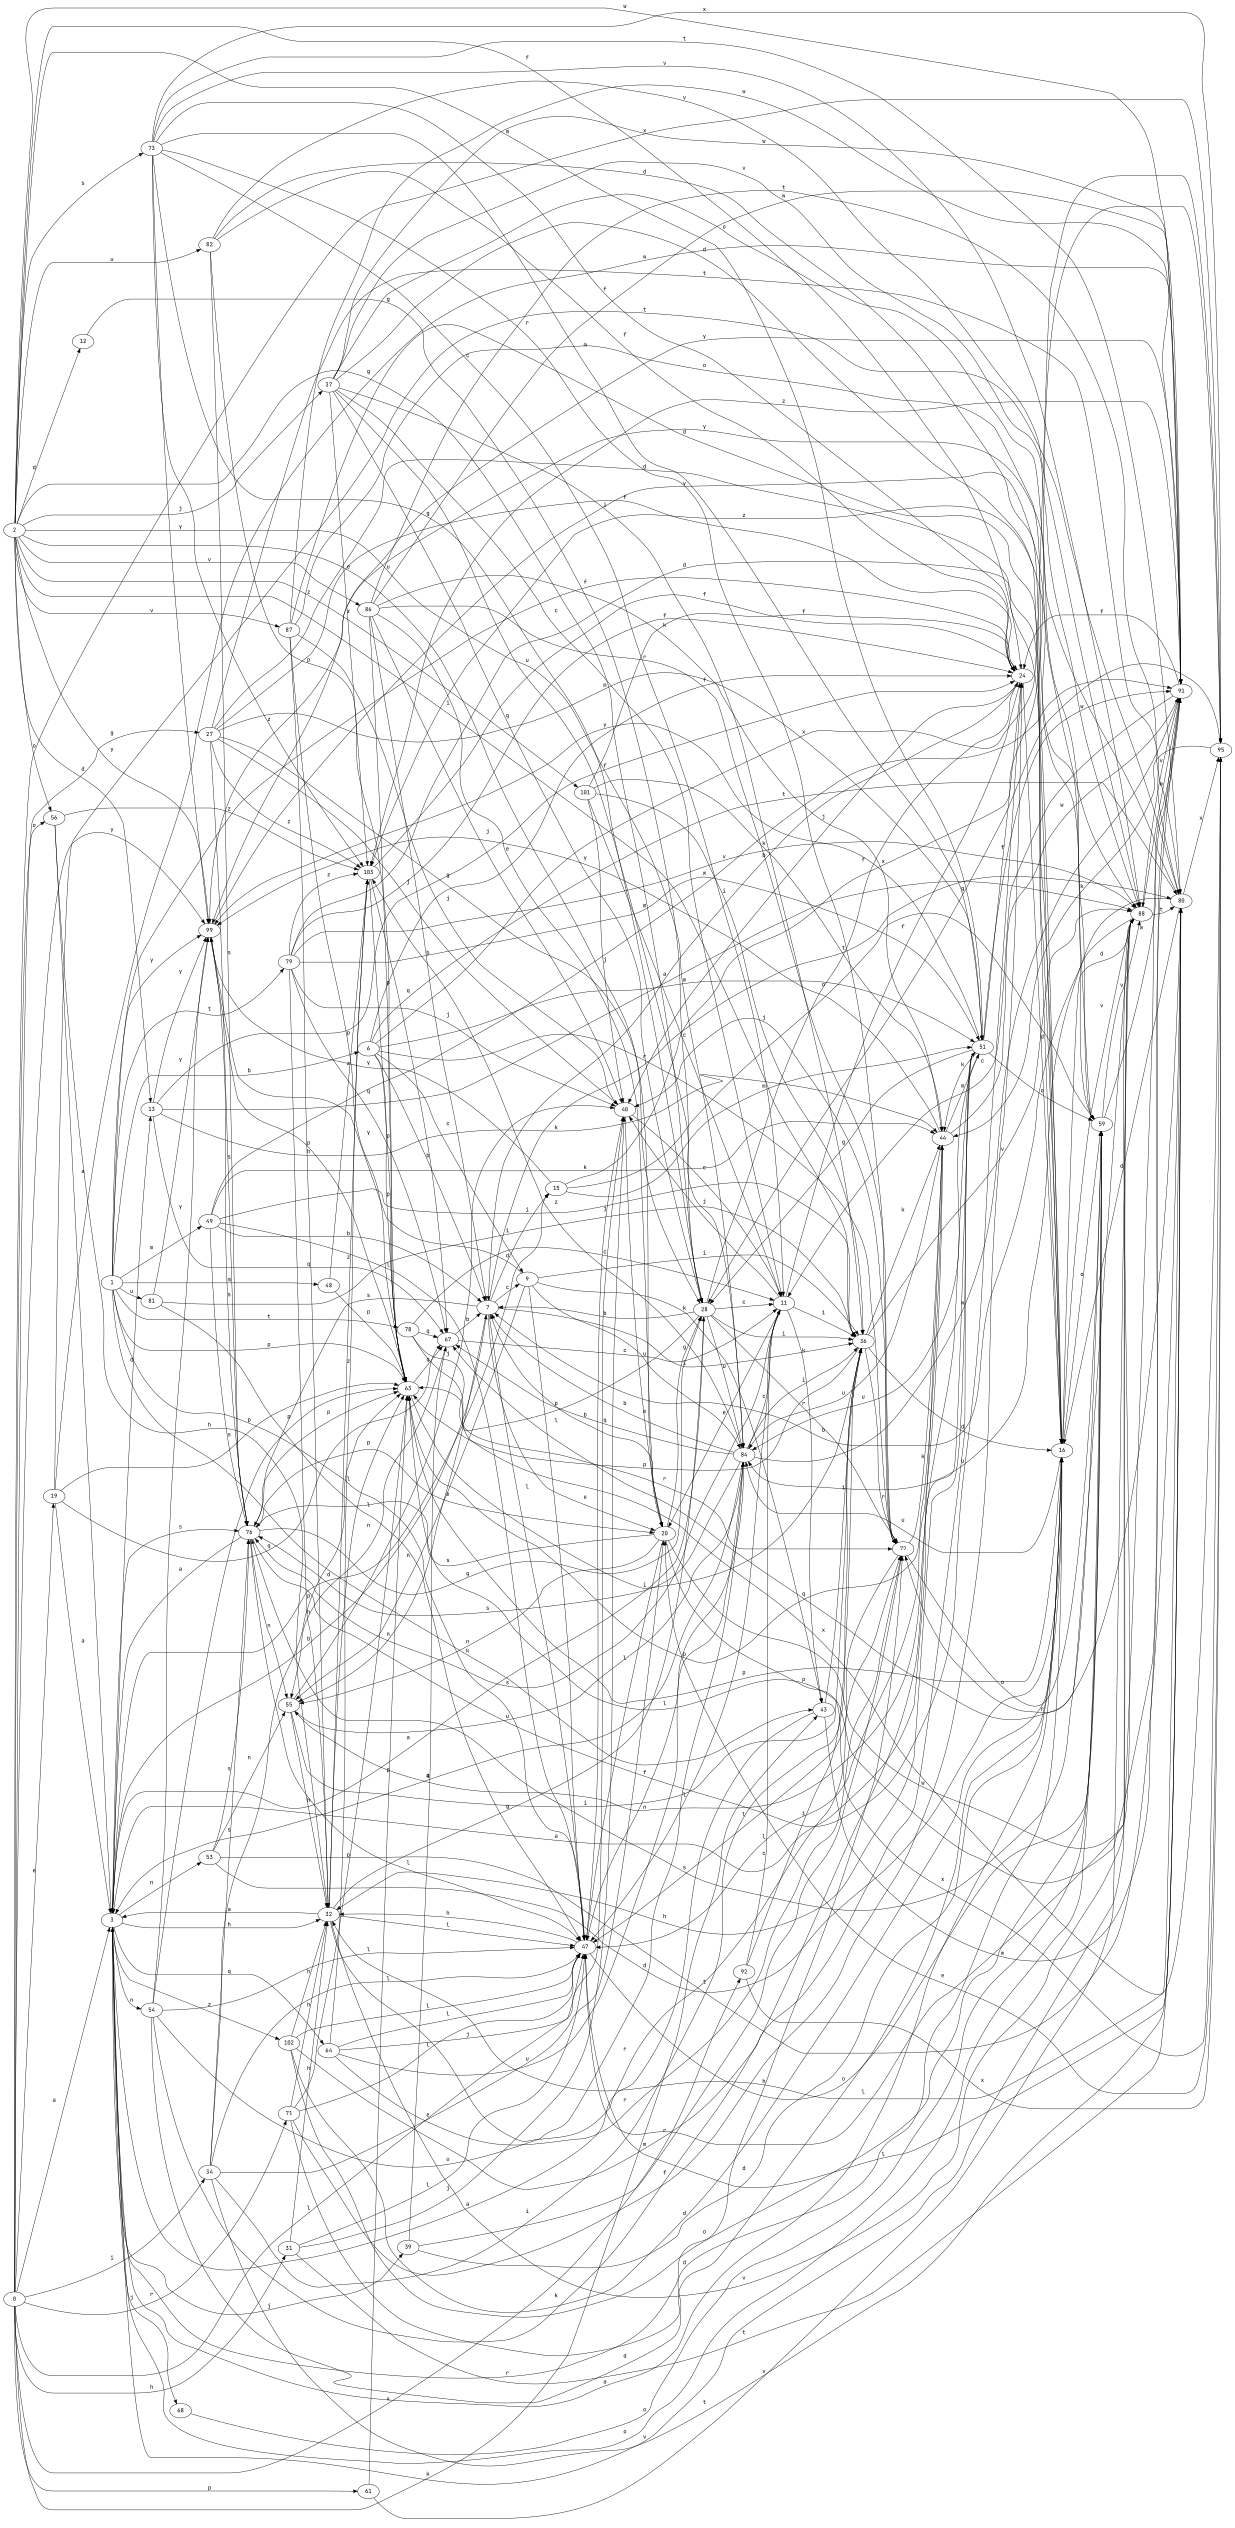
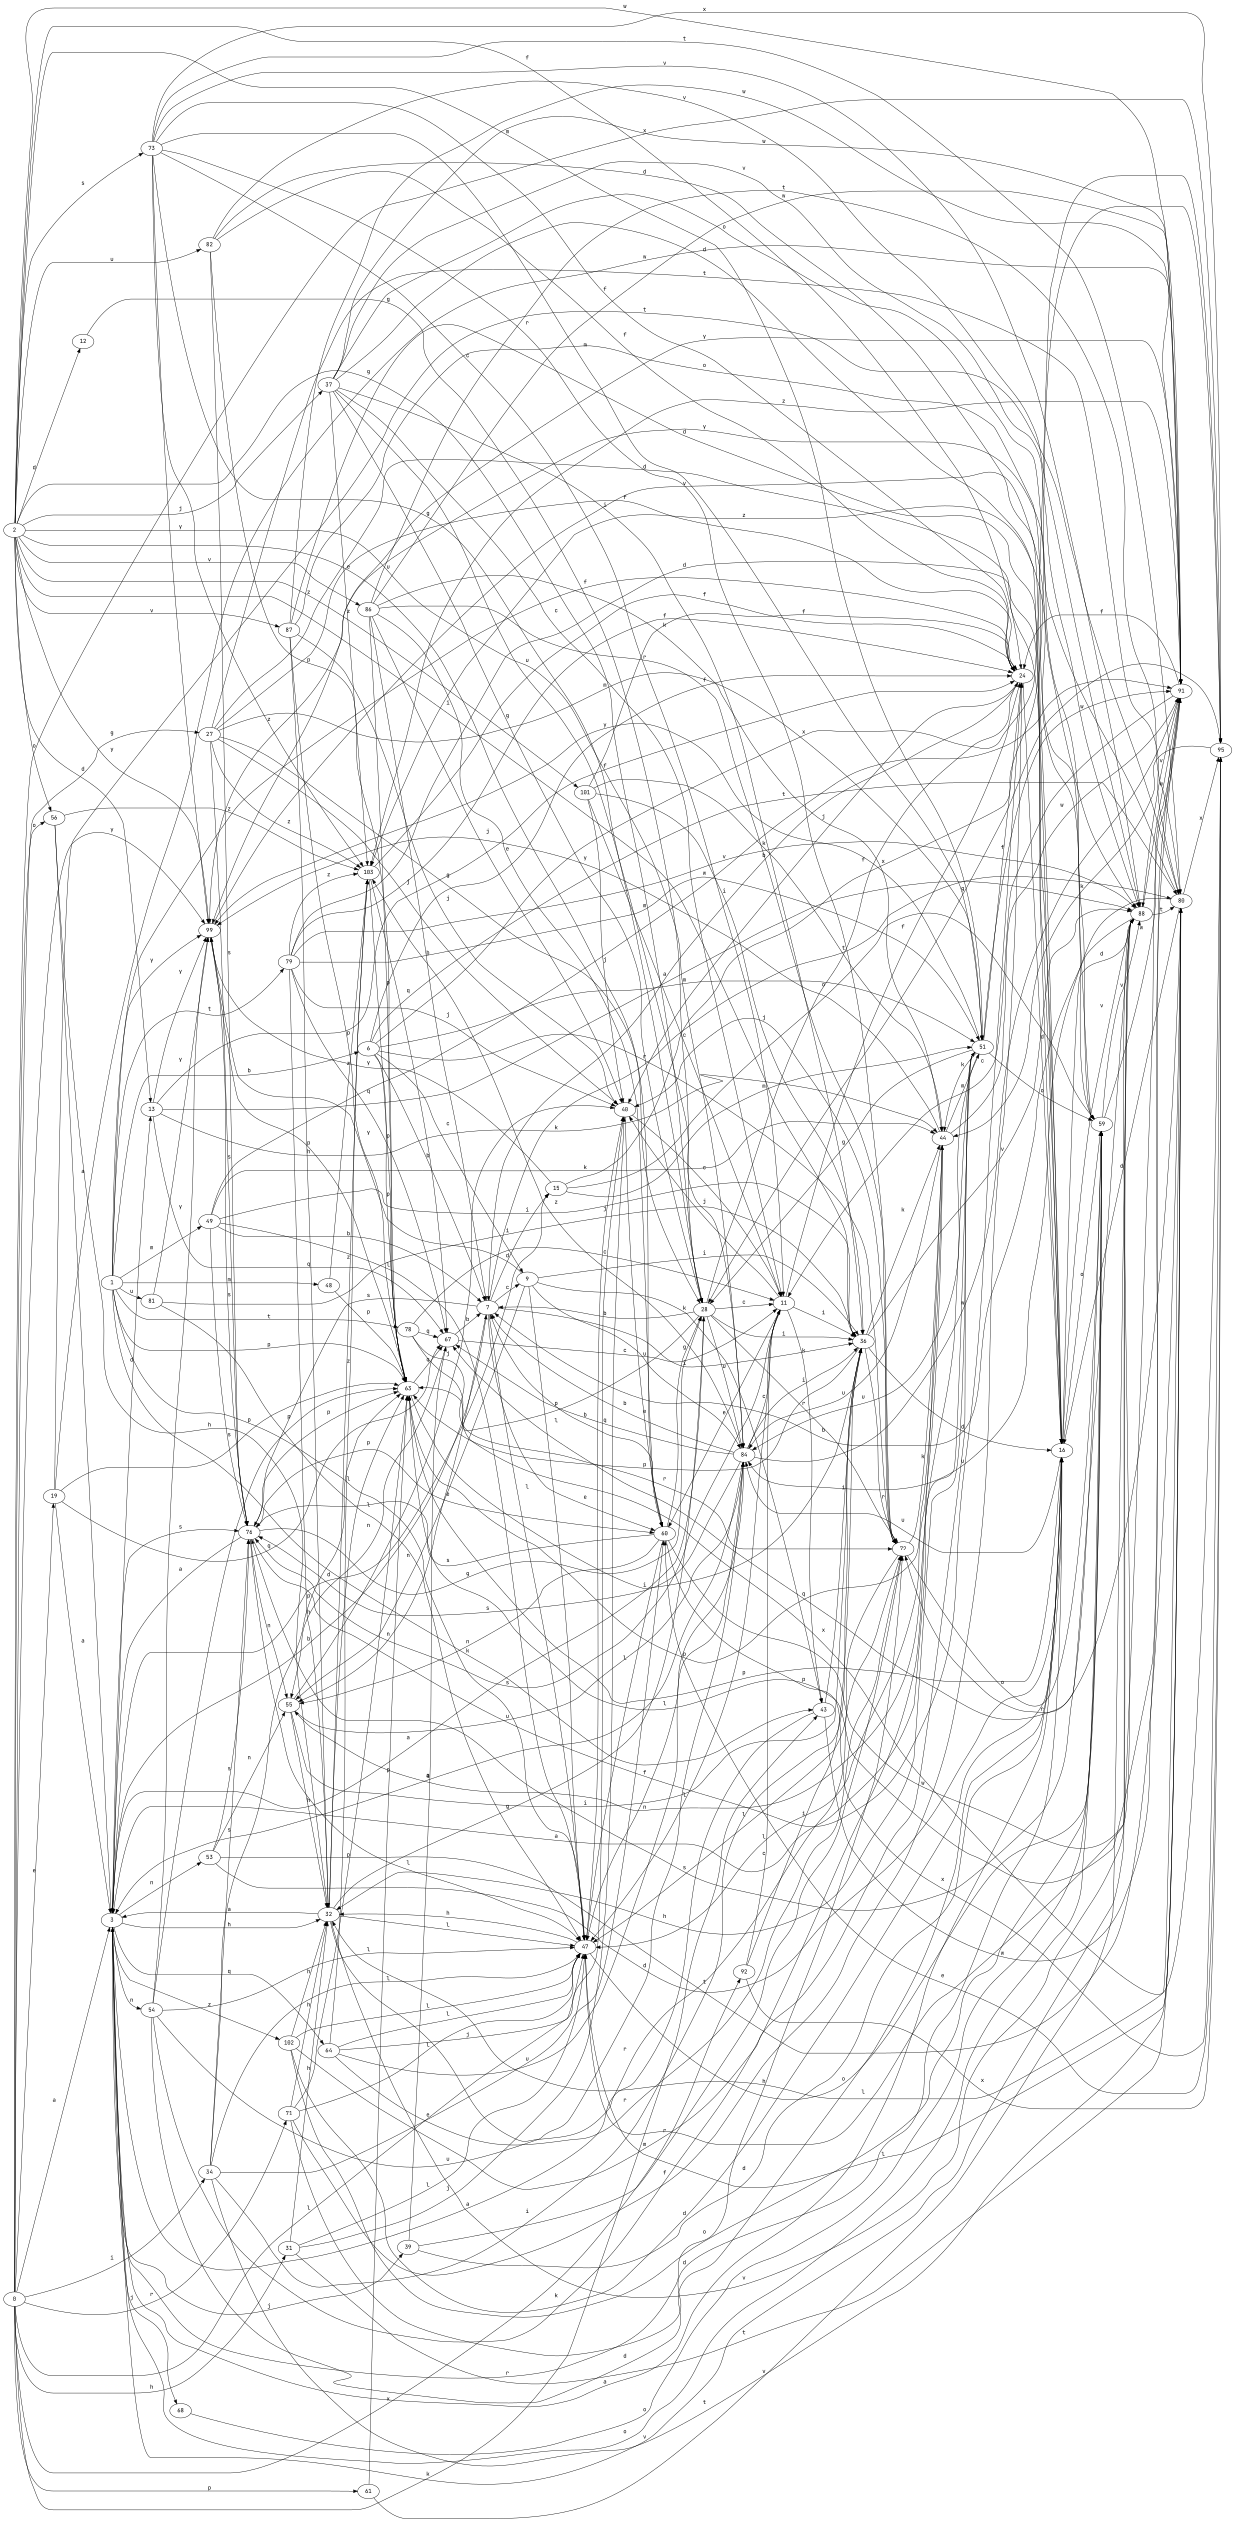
(665, 1534) -> (665, 1534)
